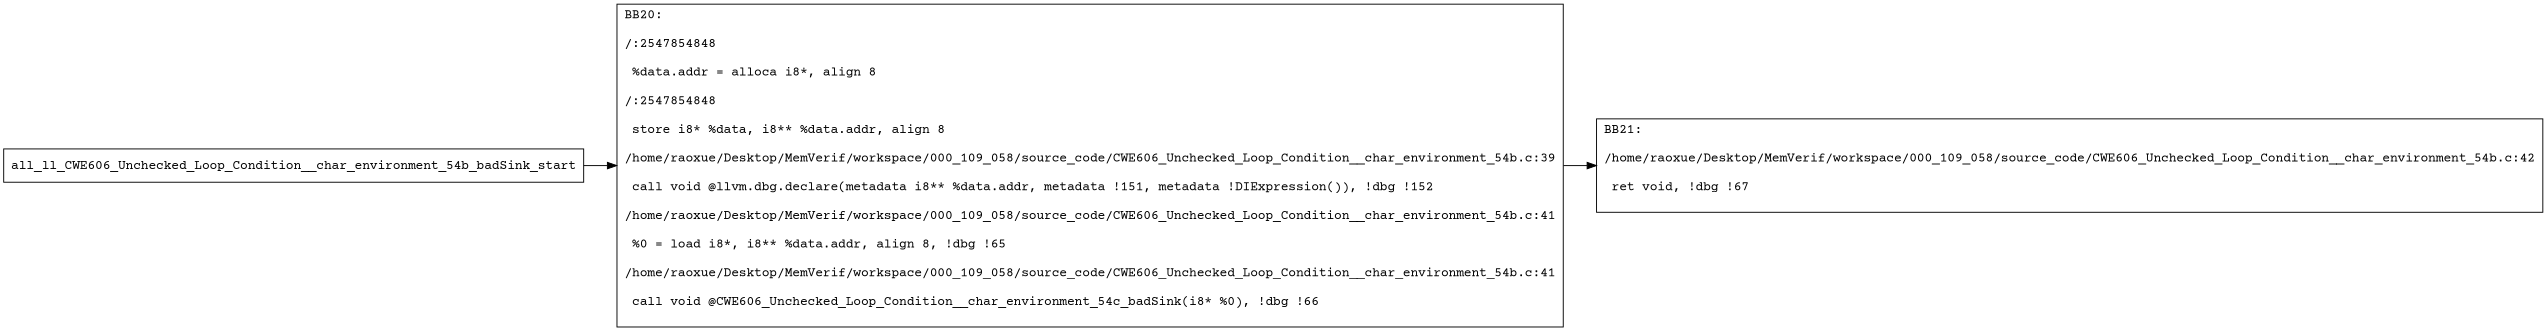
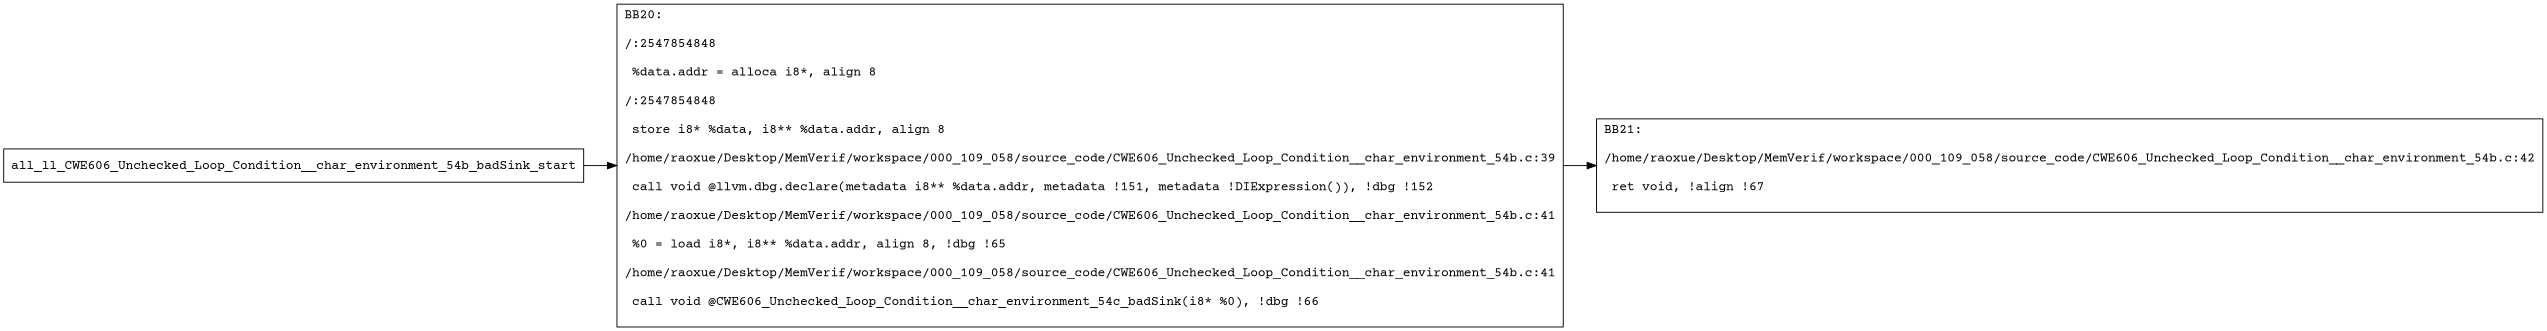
(1677, 186) -> (1684, 186)
